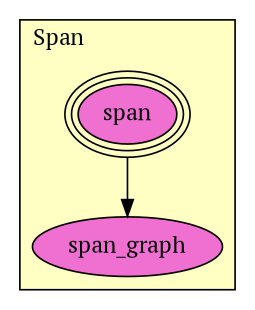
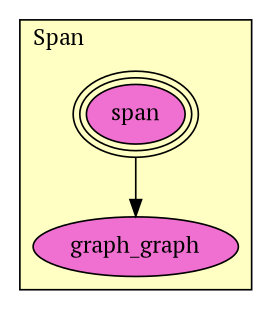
(127, 247) -> (136, 247)
